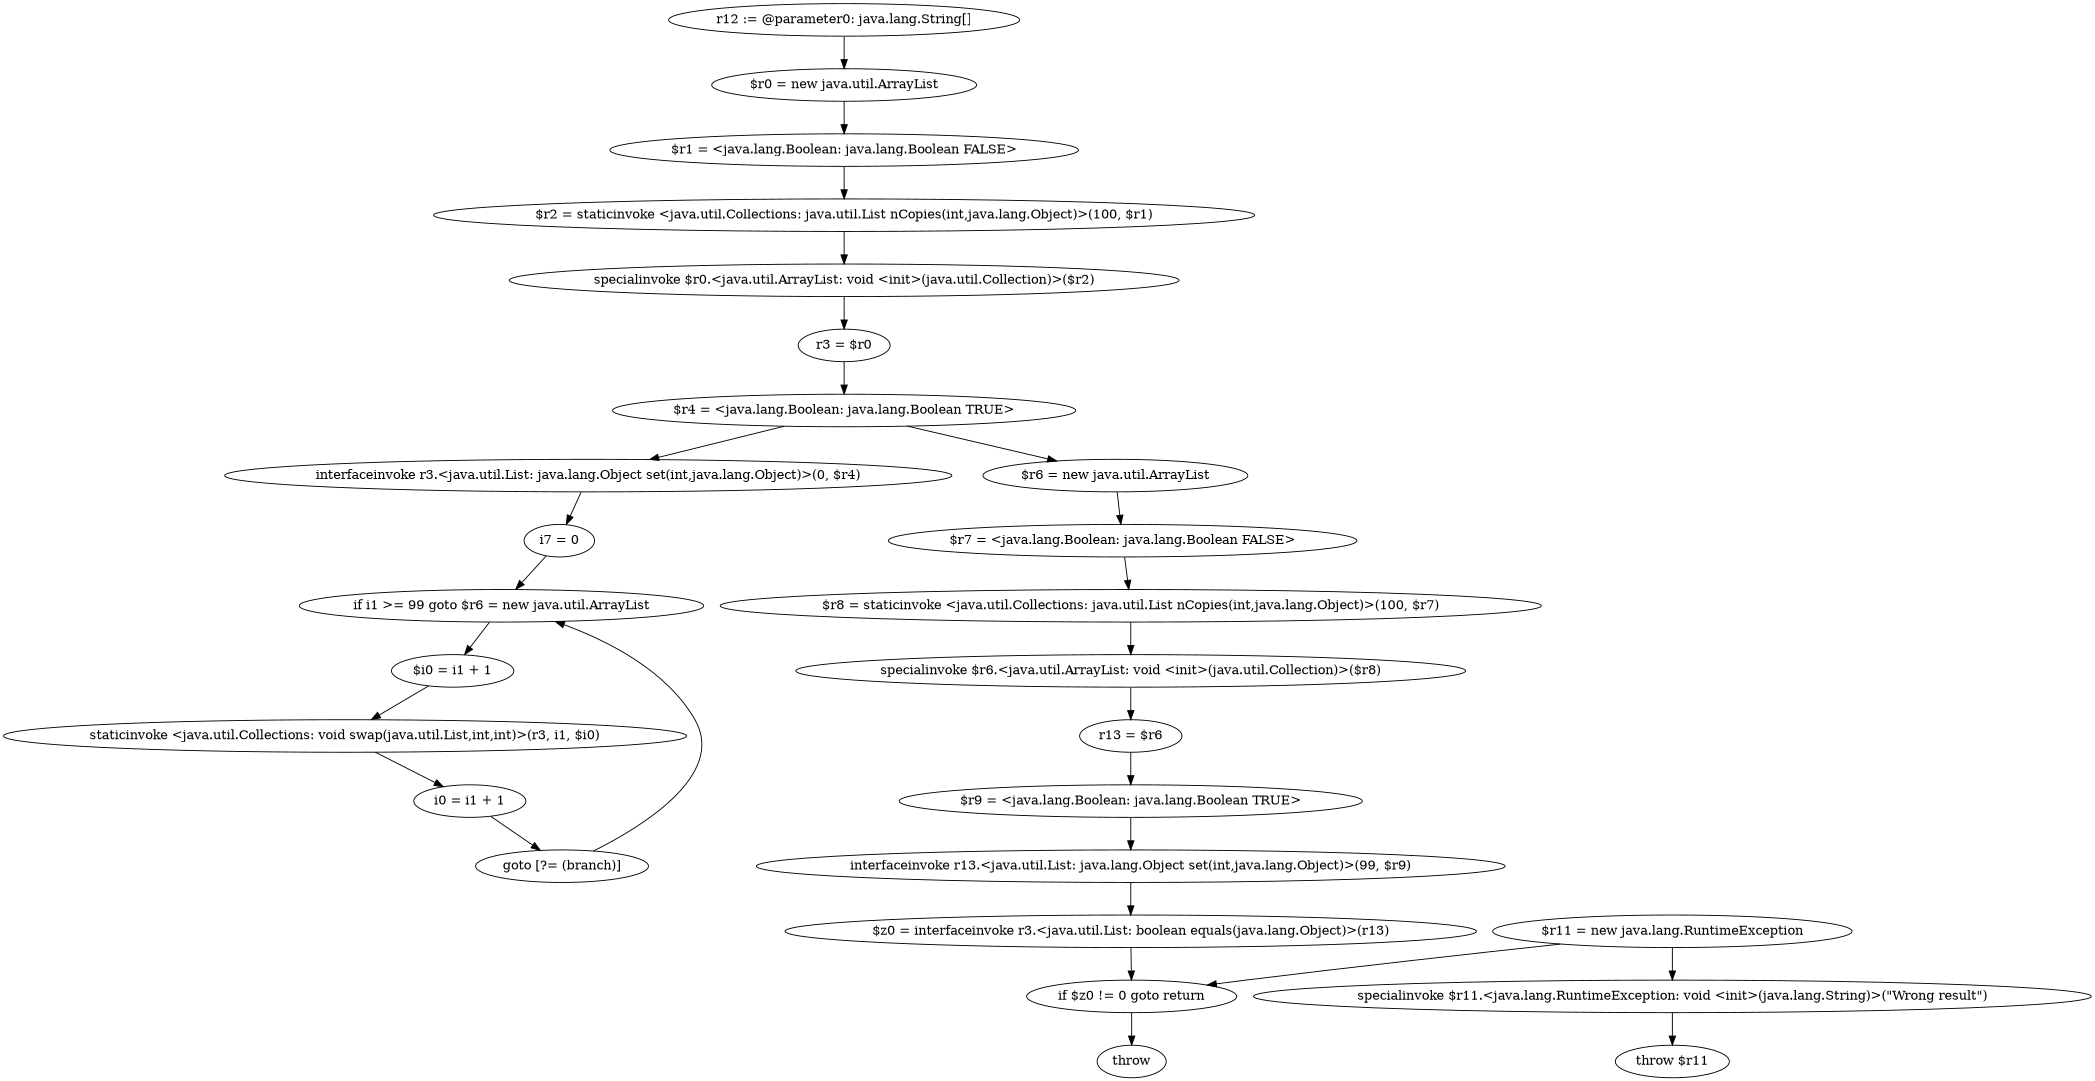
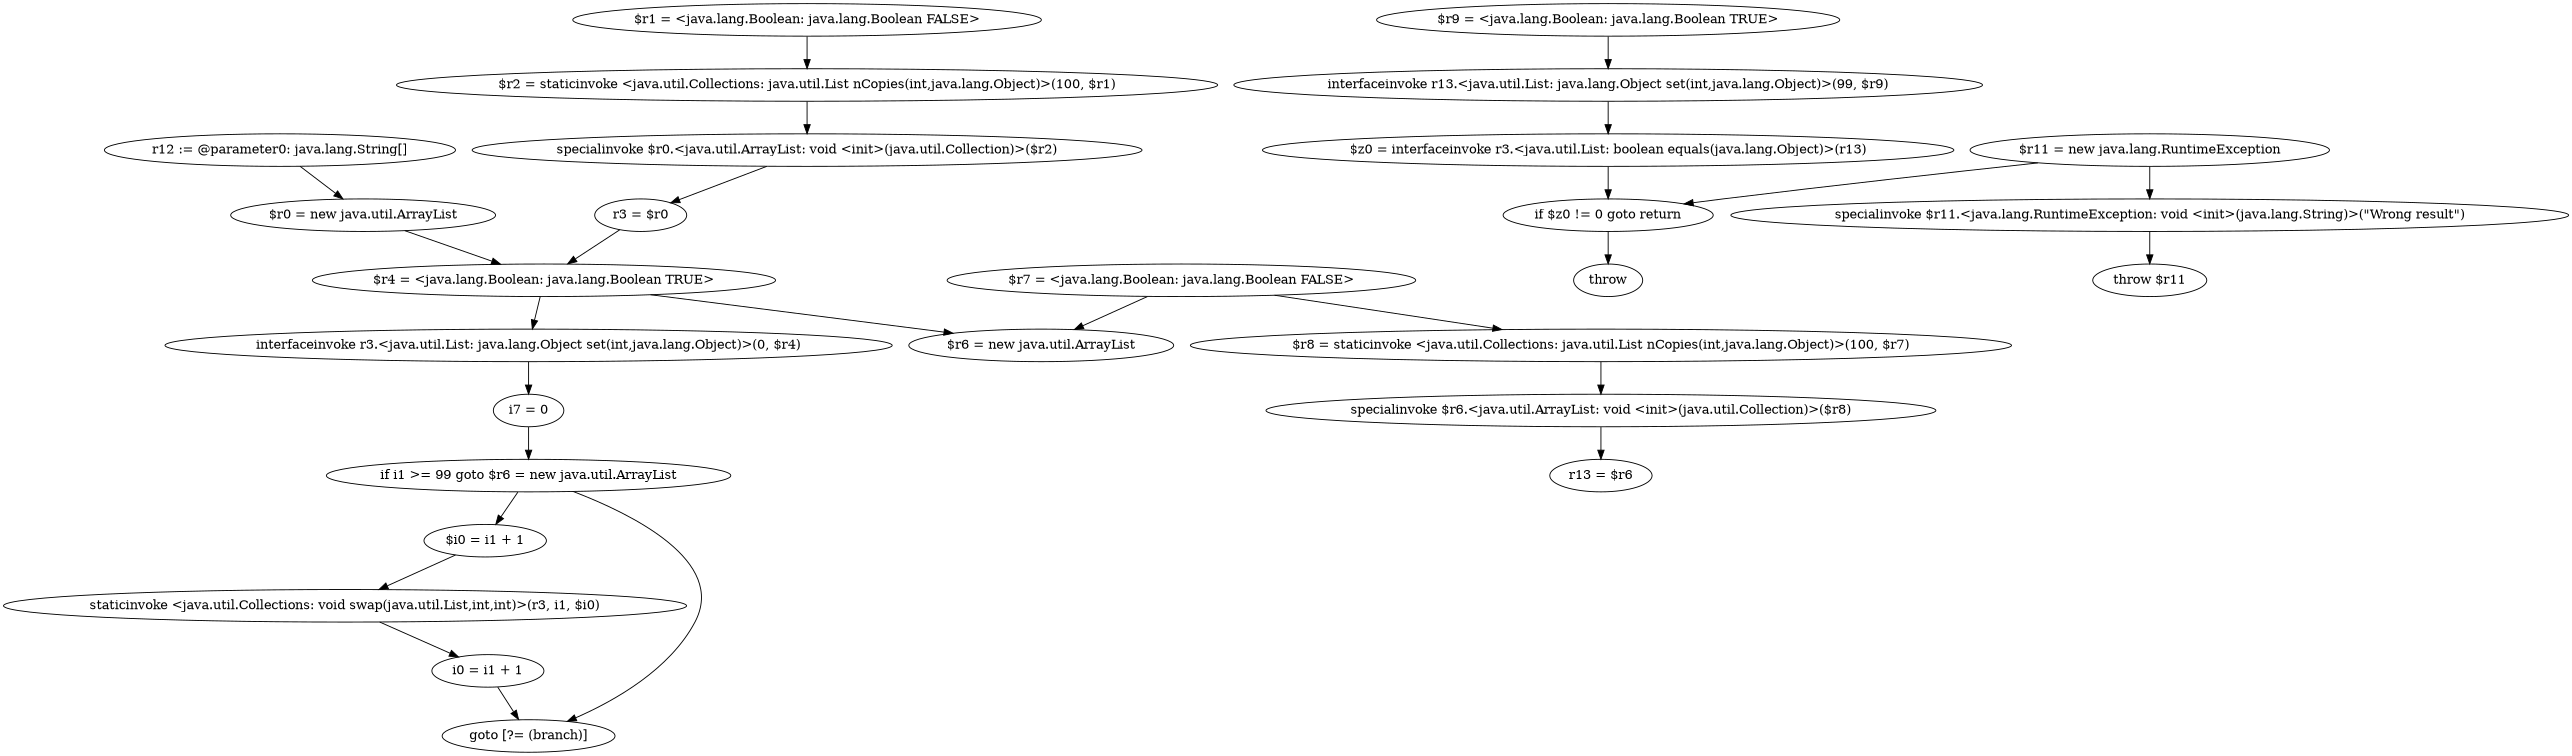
(844, 113) -> (448, 246)
(1118, 504) -> (1115, 311)
(698, 729) -> (701, 601)
(1131, 764) -> none
